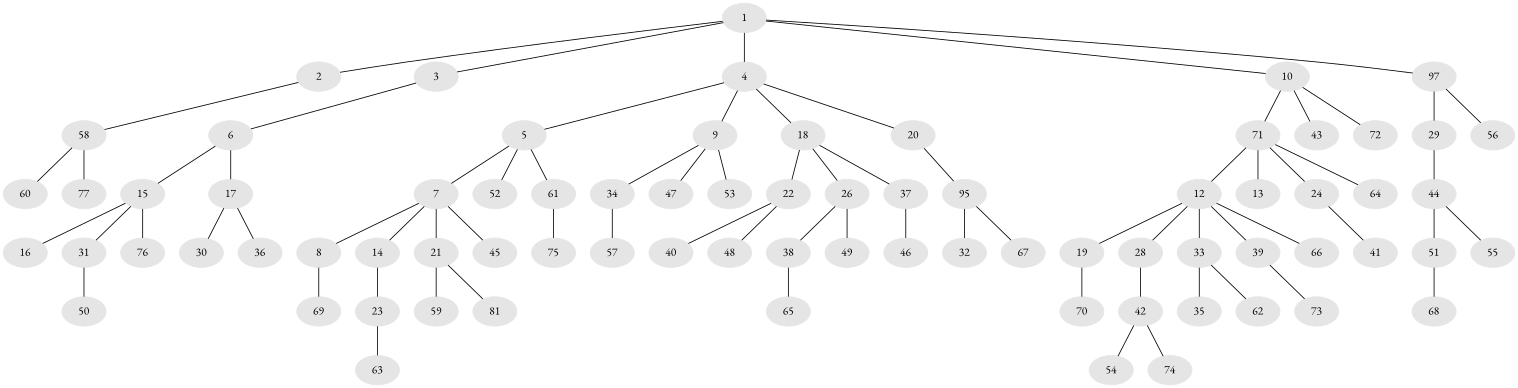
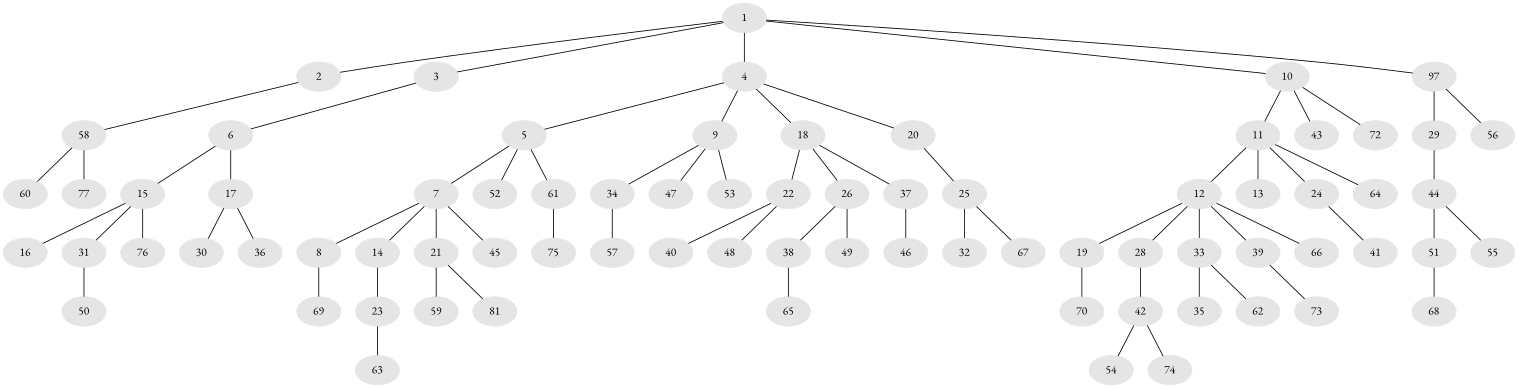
(1258, 135) -> (1258, 135)
(964, 194) -> (964, 194)
